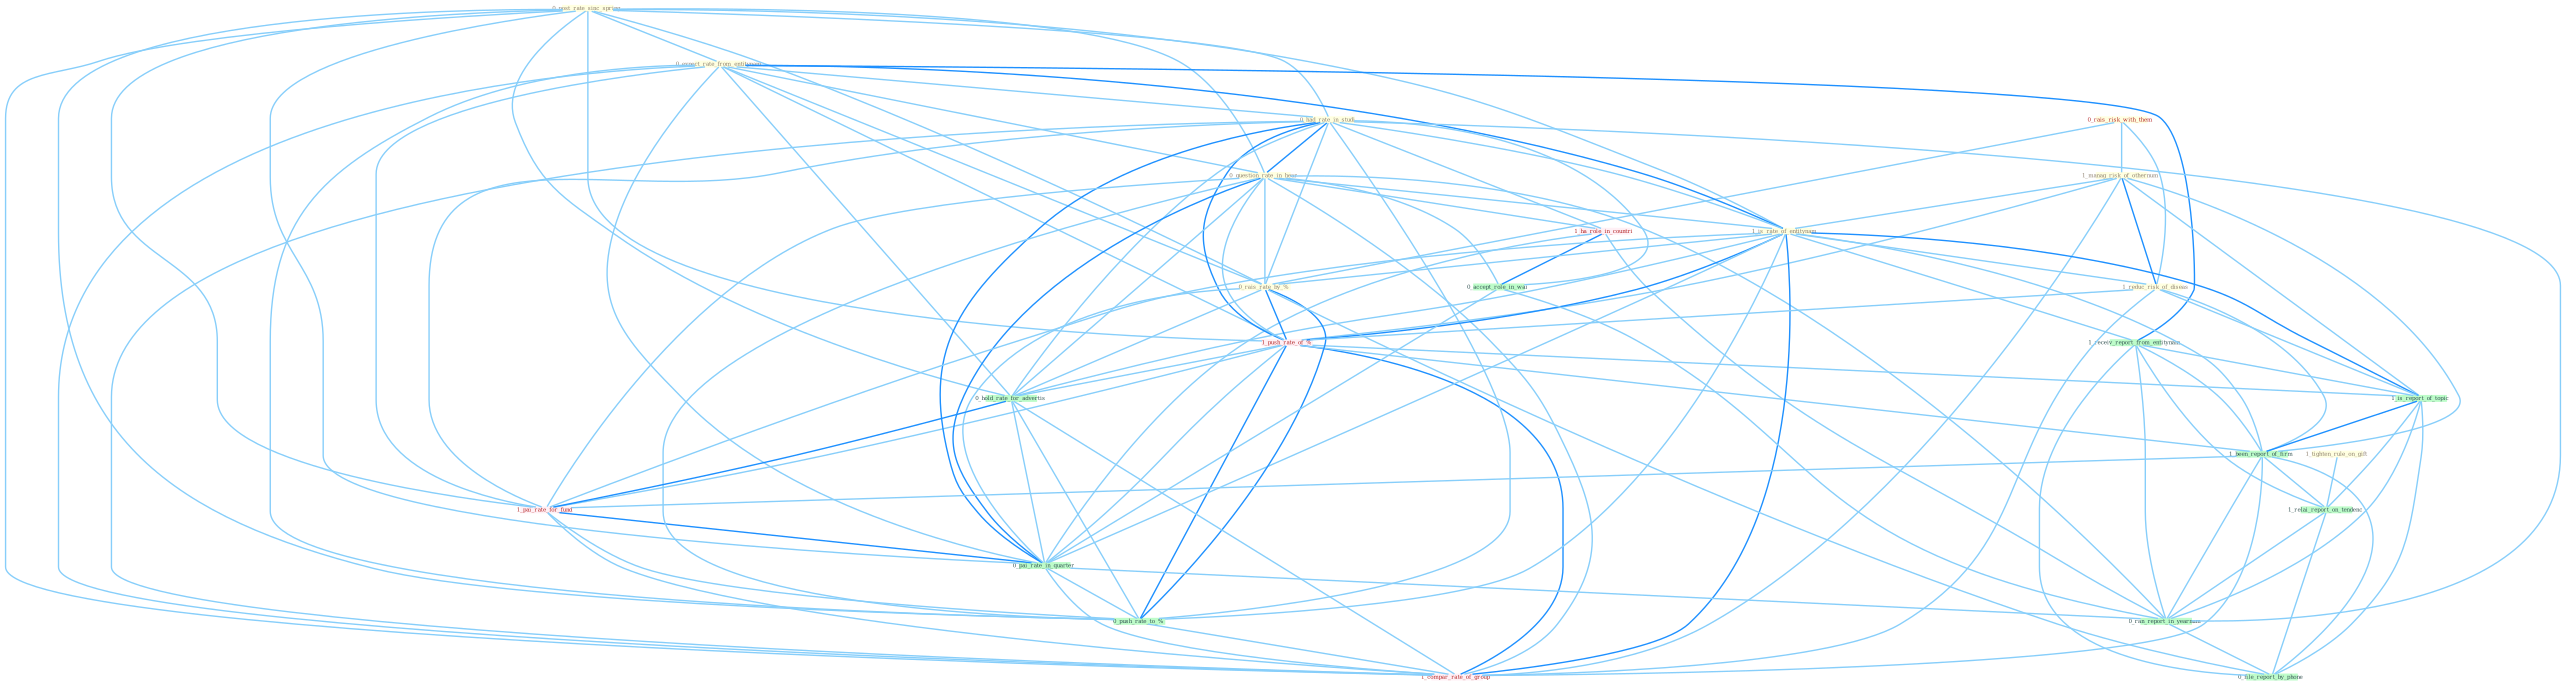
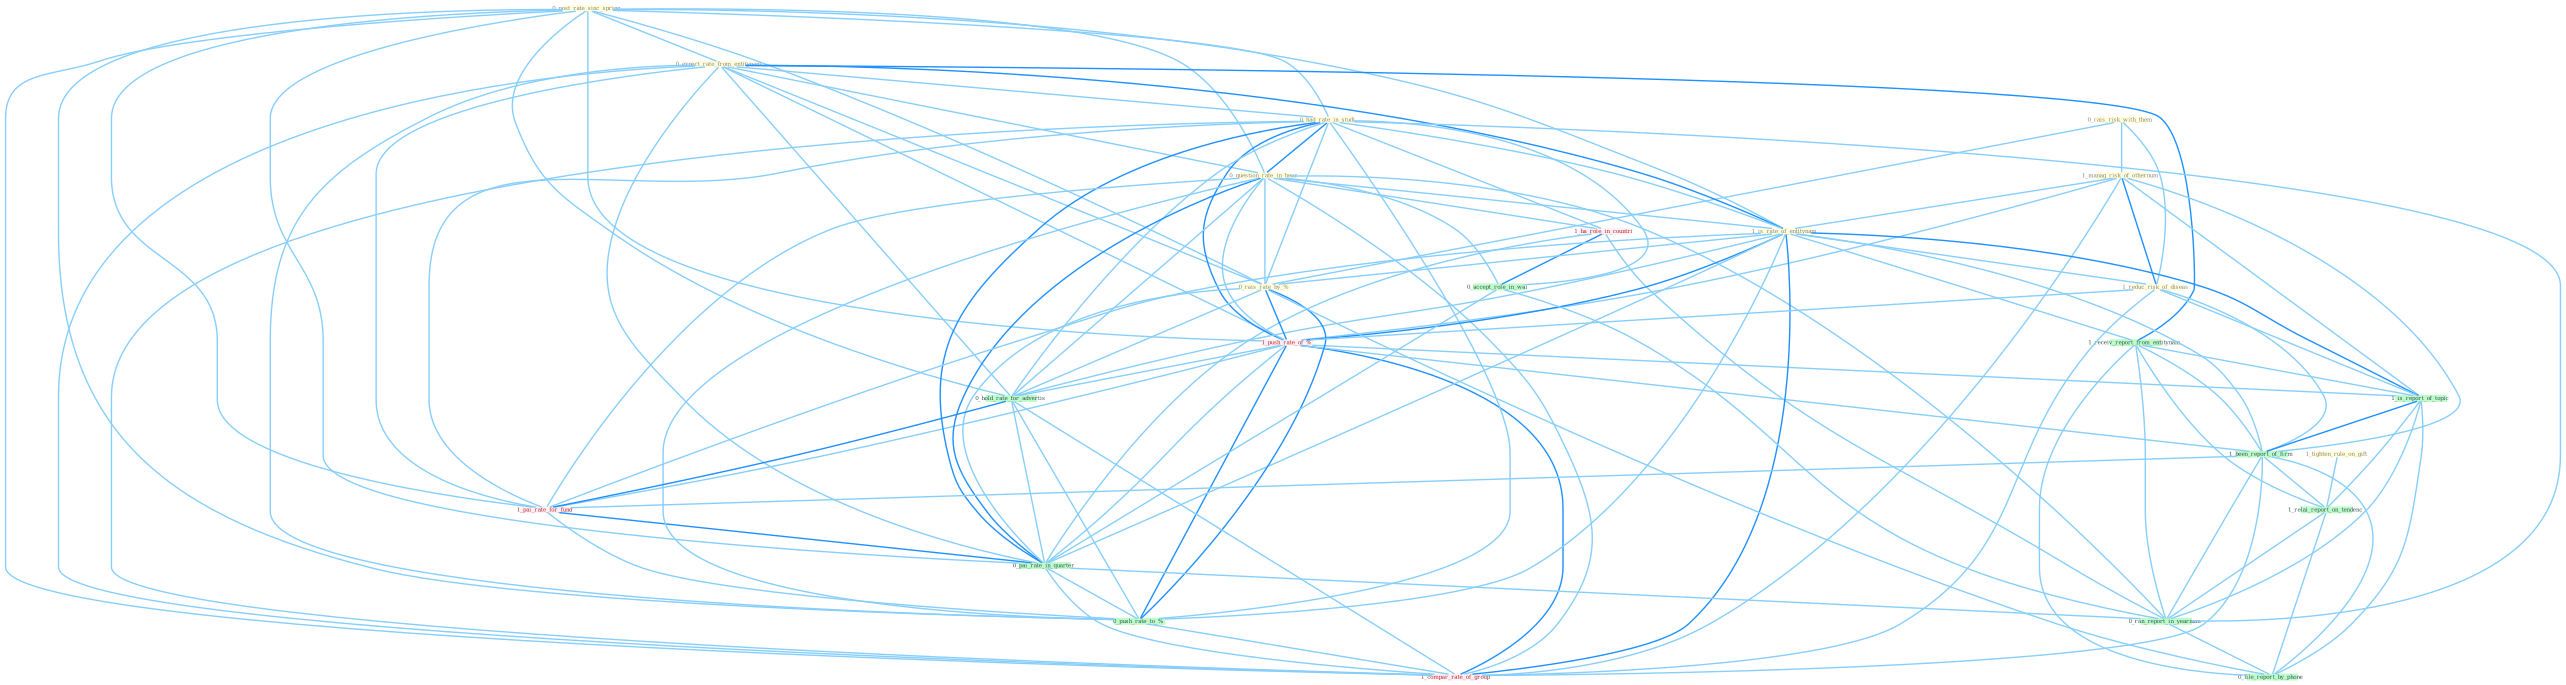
(2122, 120) -> (2122, 120)
(979, 634) -> none
